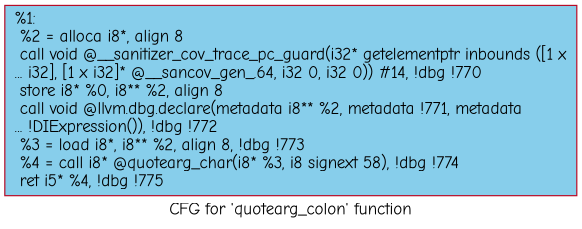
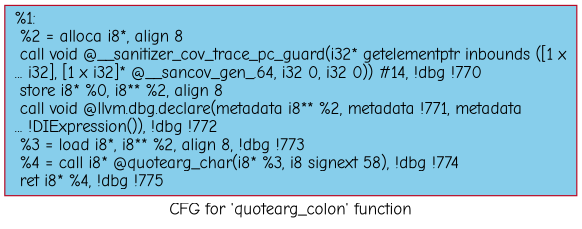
(89, 181) -> (89, 181)
